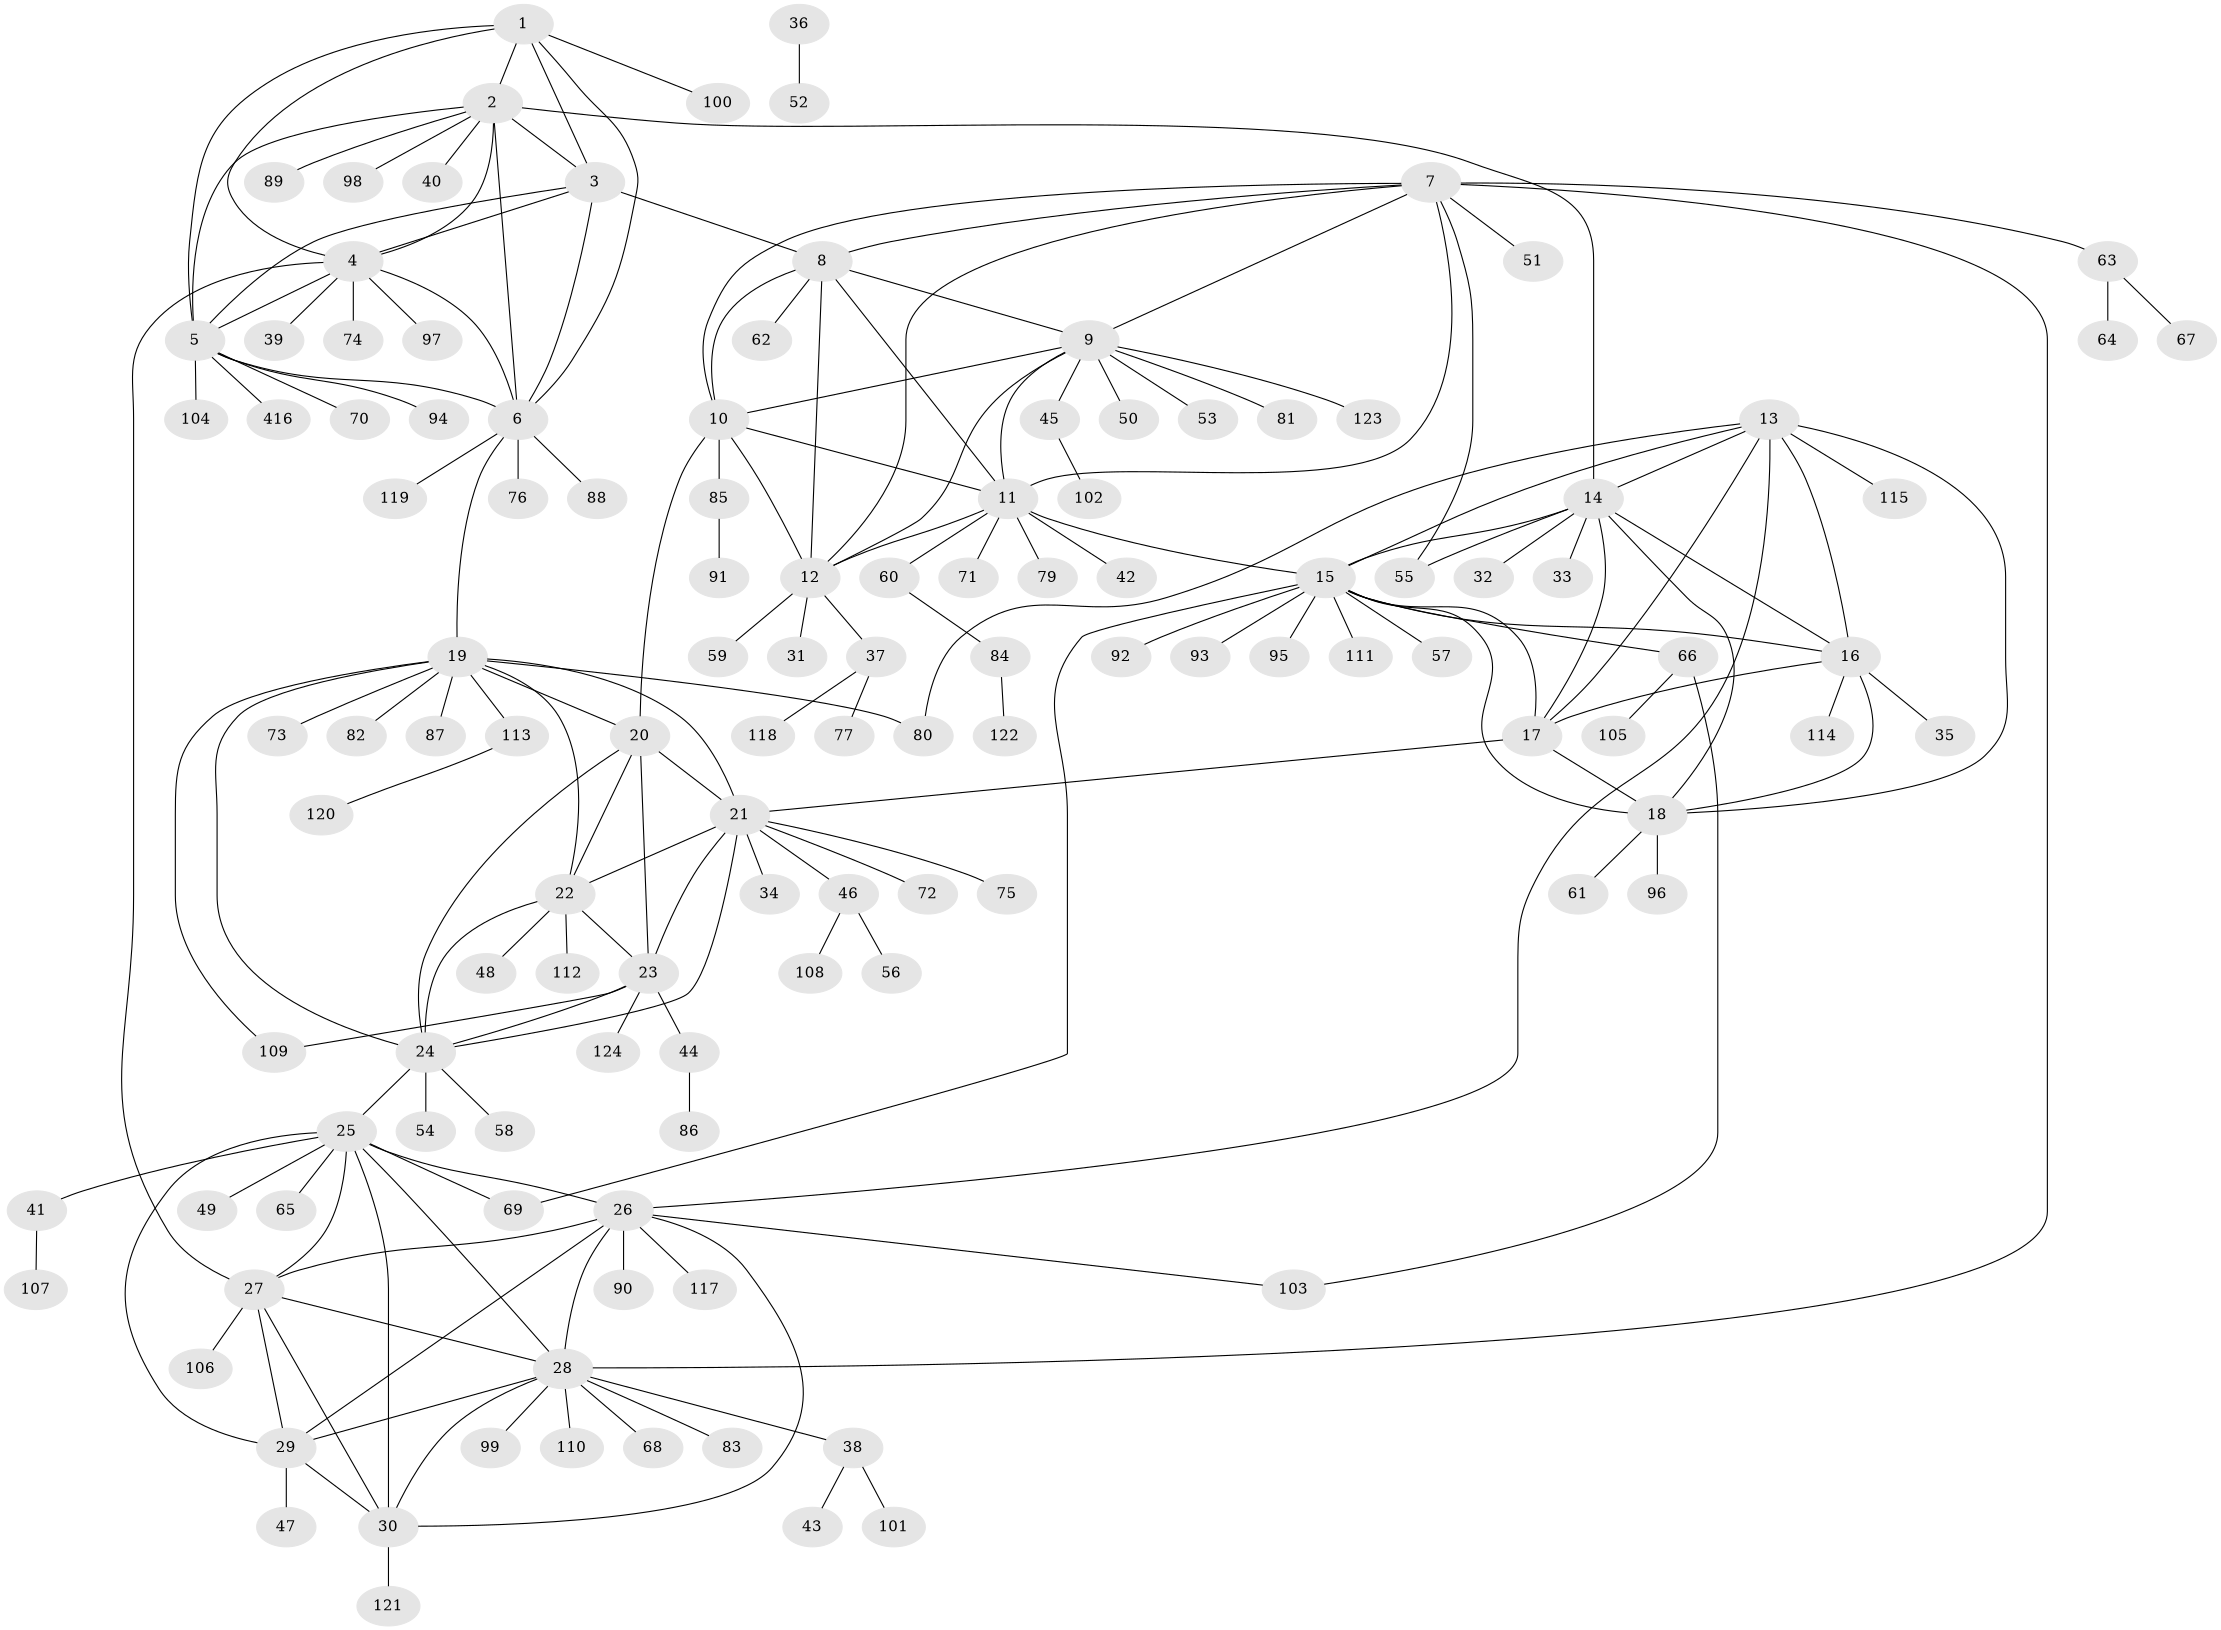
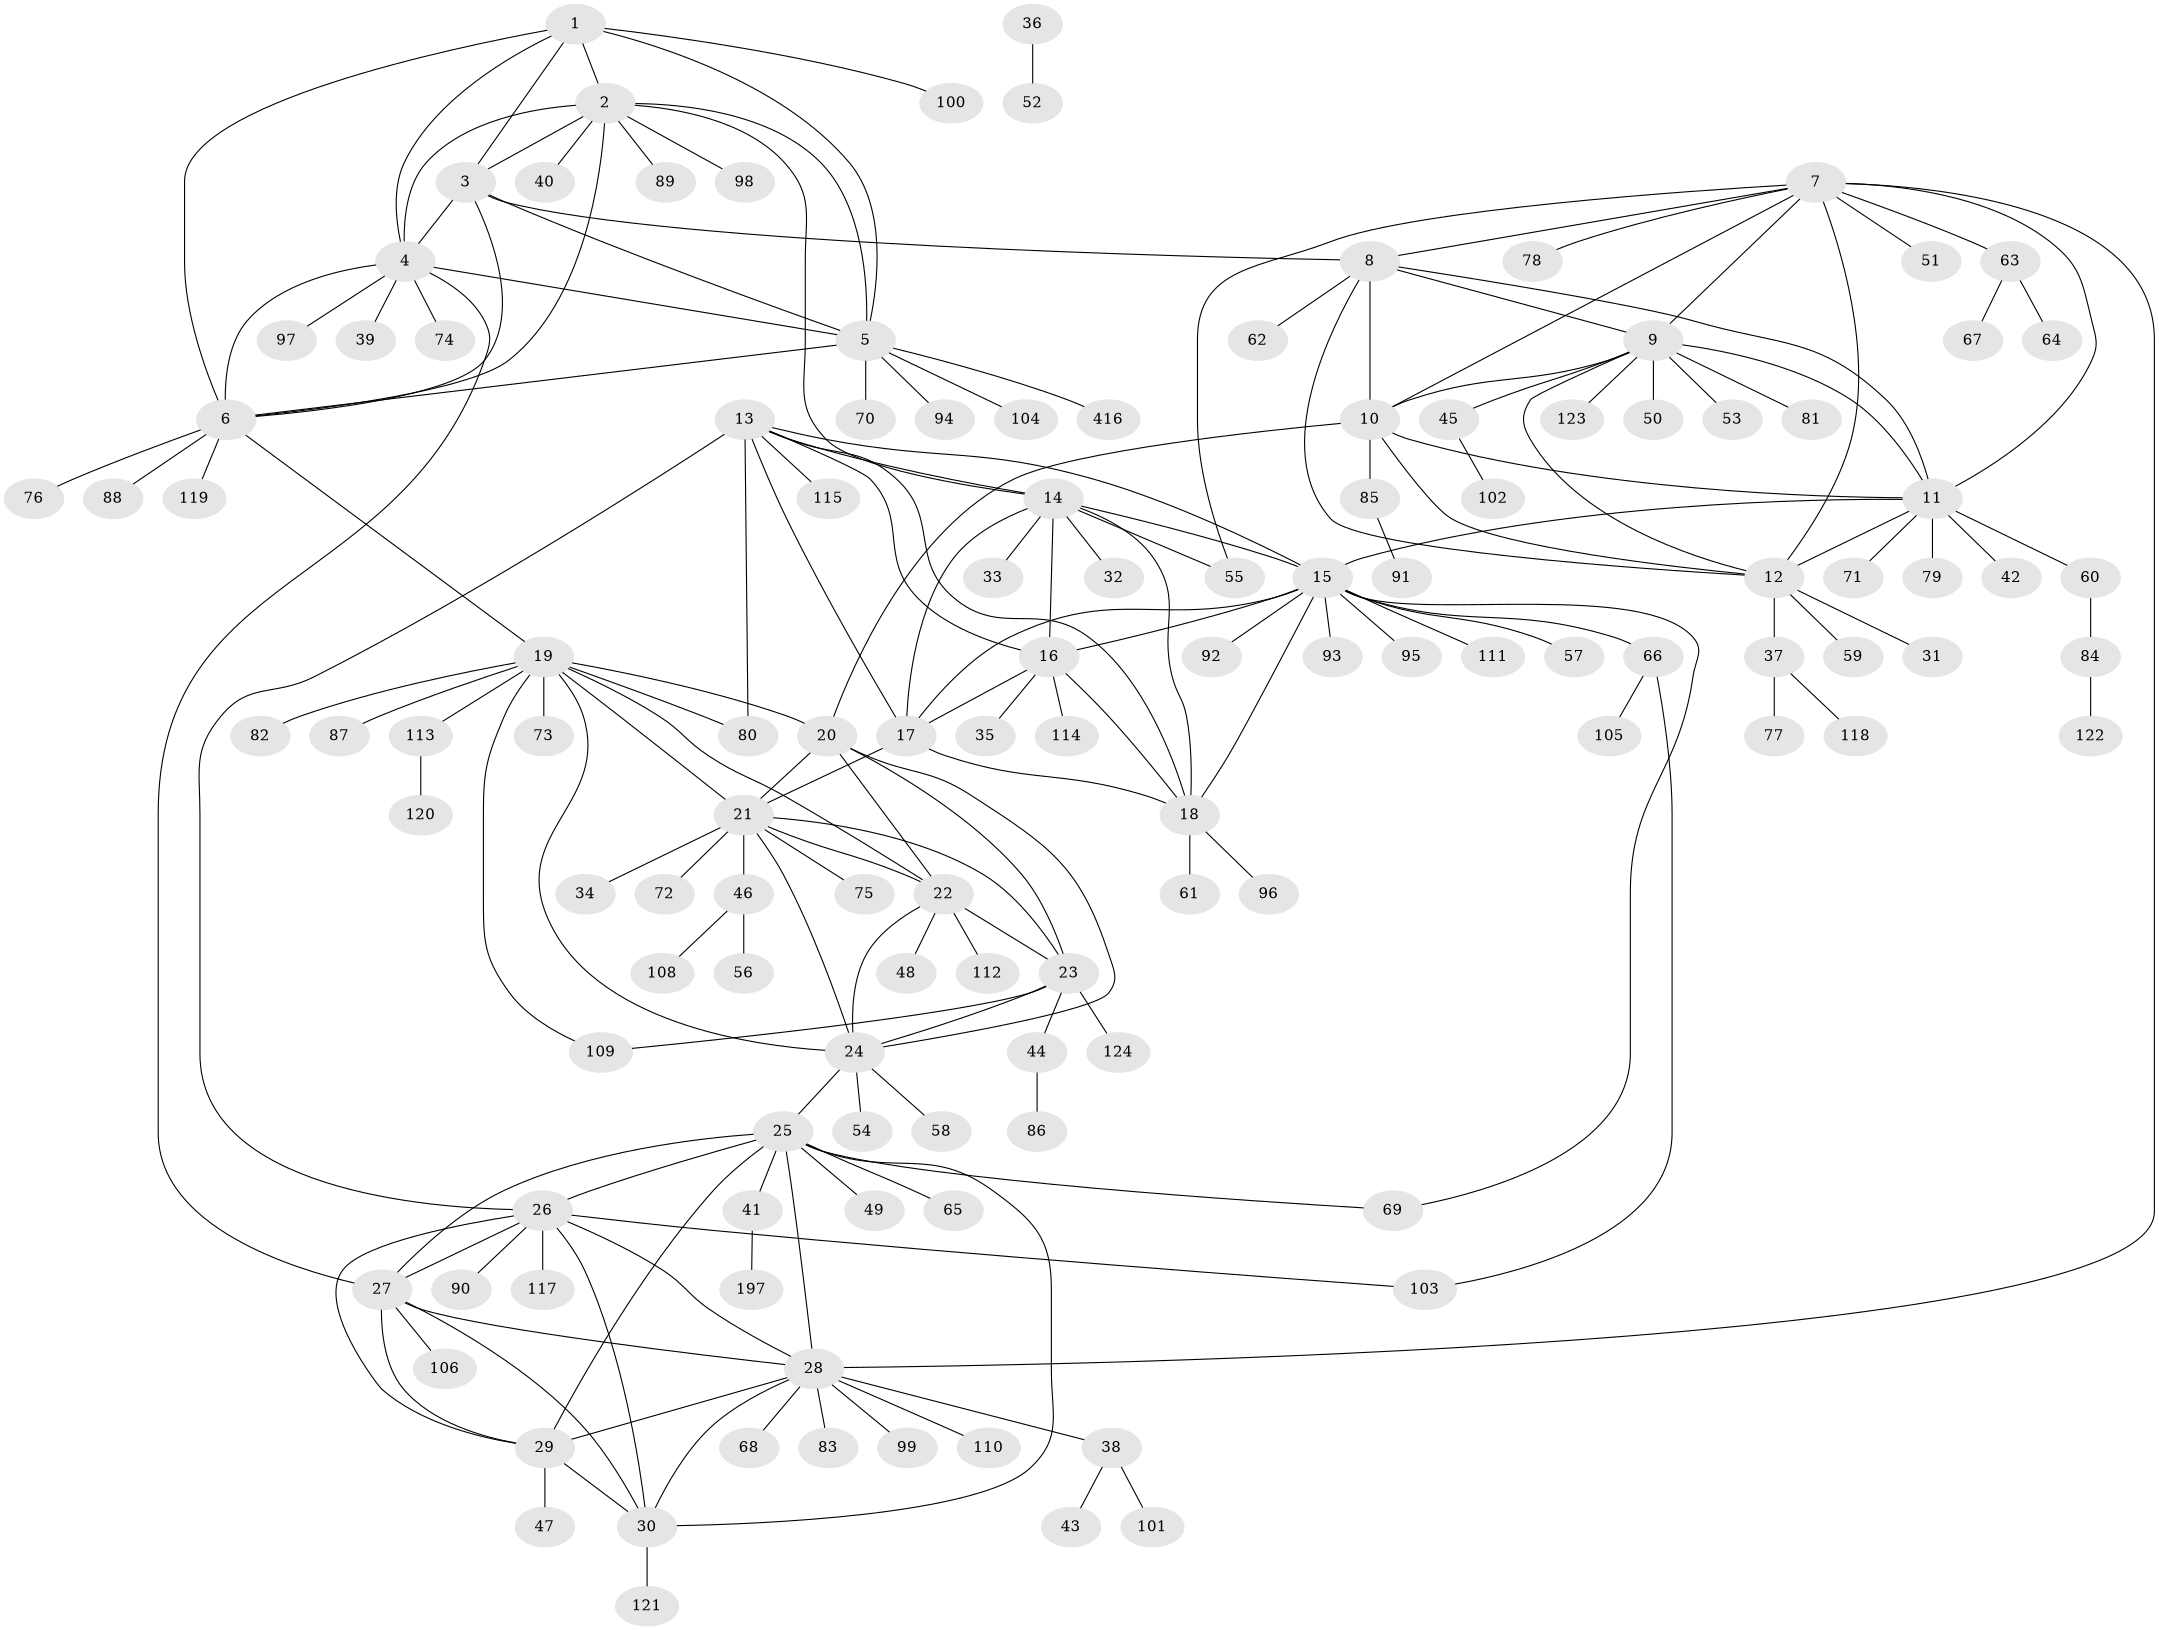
none -> (1533, 261)
(36, 1290) -> (751, 1290)
